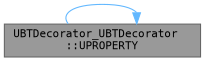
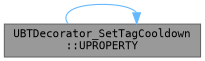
(102, 41) -> (102, 41)
